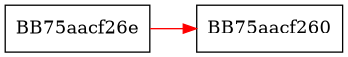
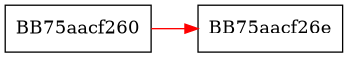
(167, 29) -> (168, 29)
